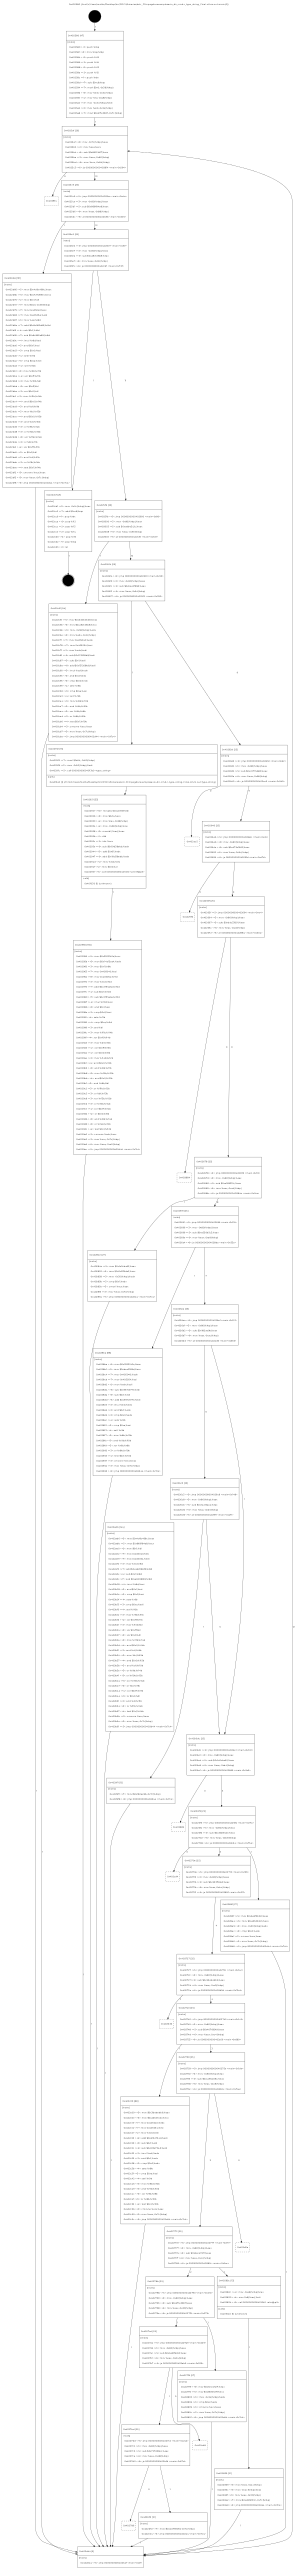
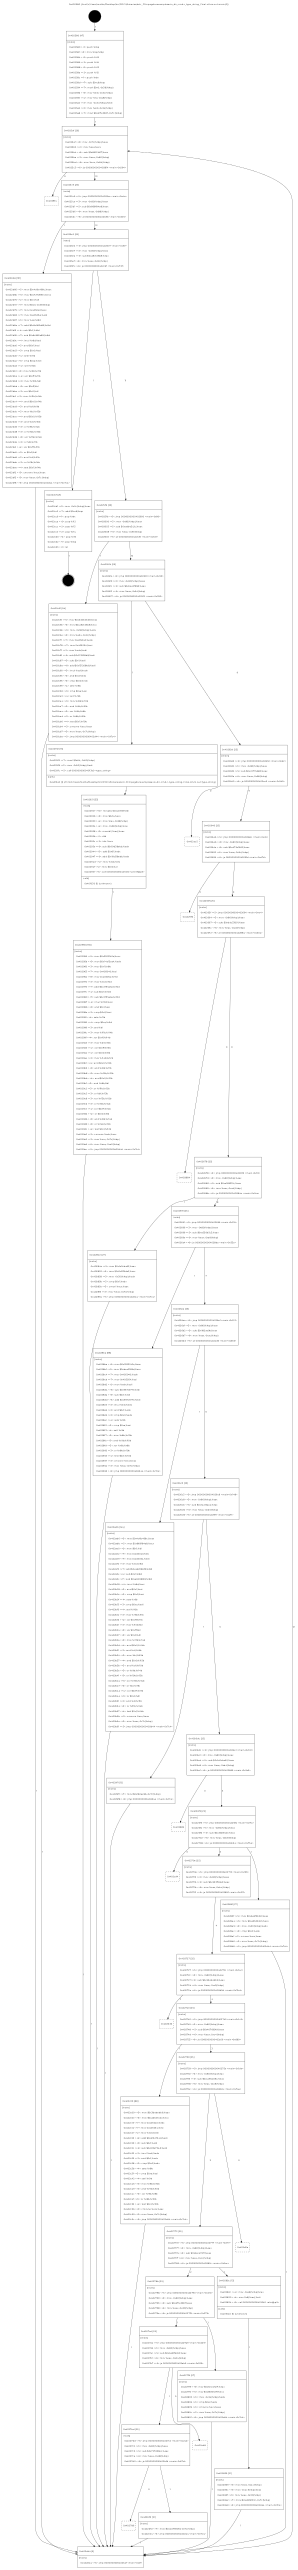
(244, 1538) -> (179, 1433)
